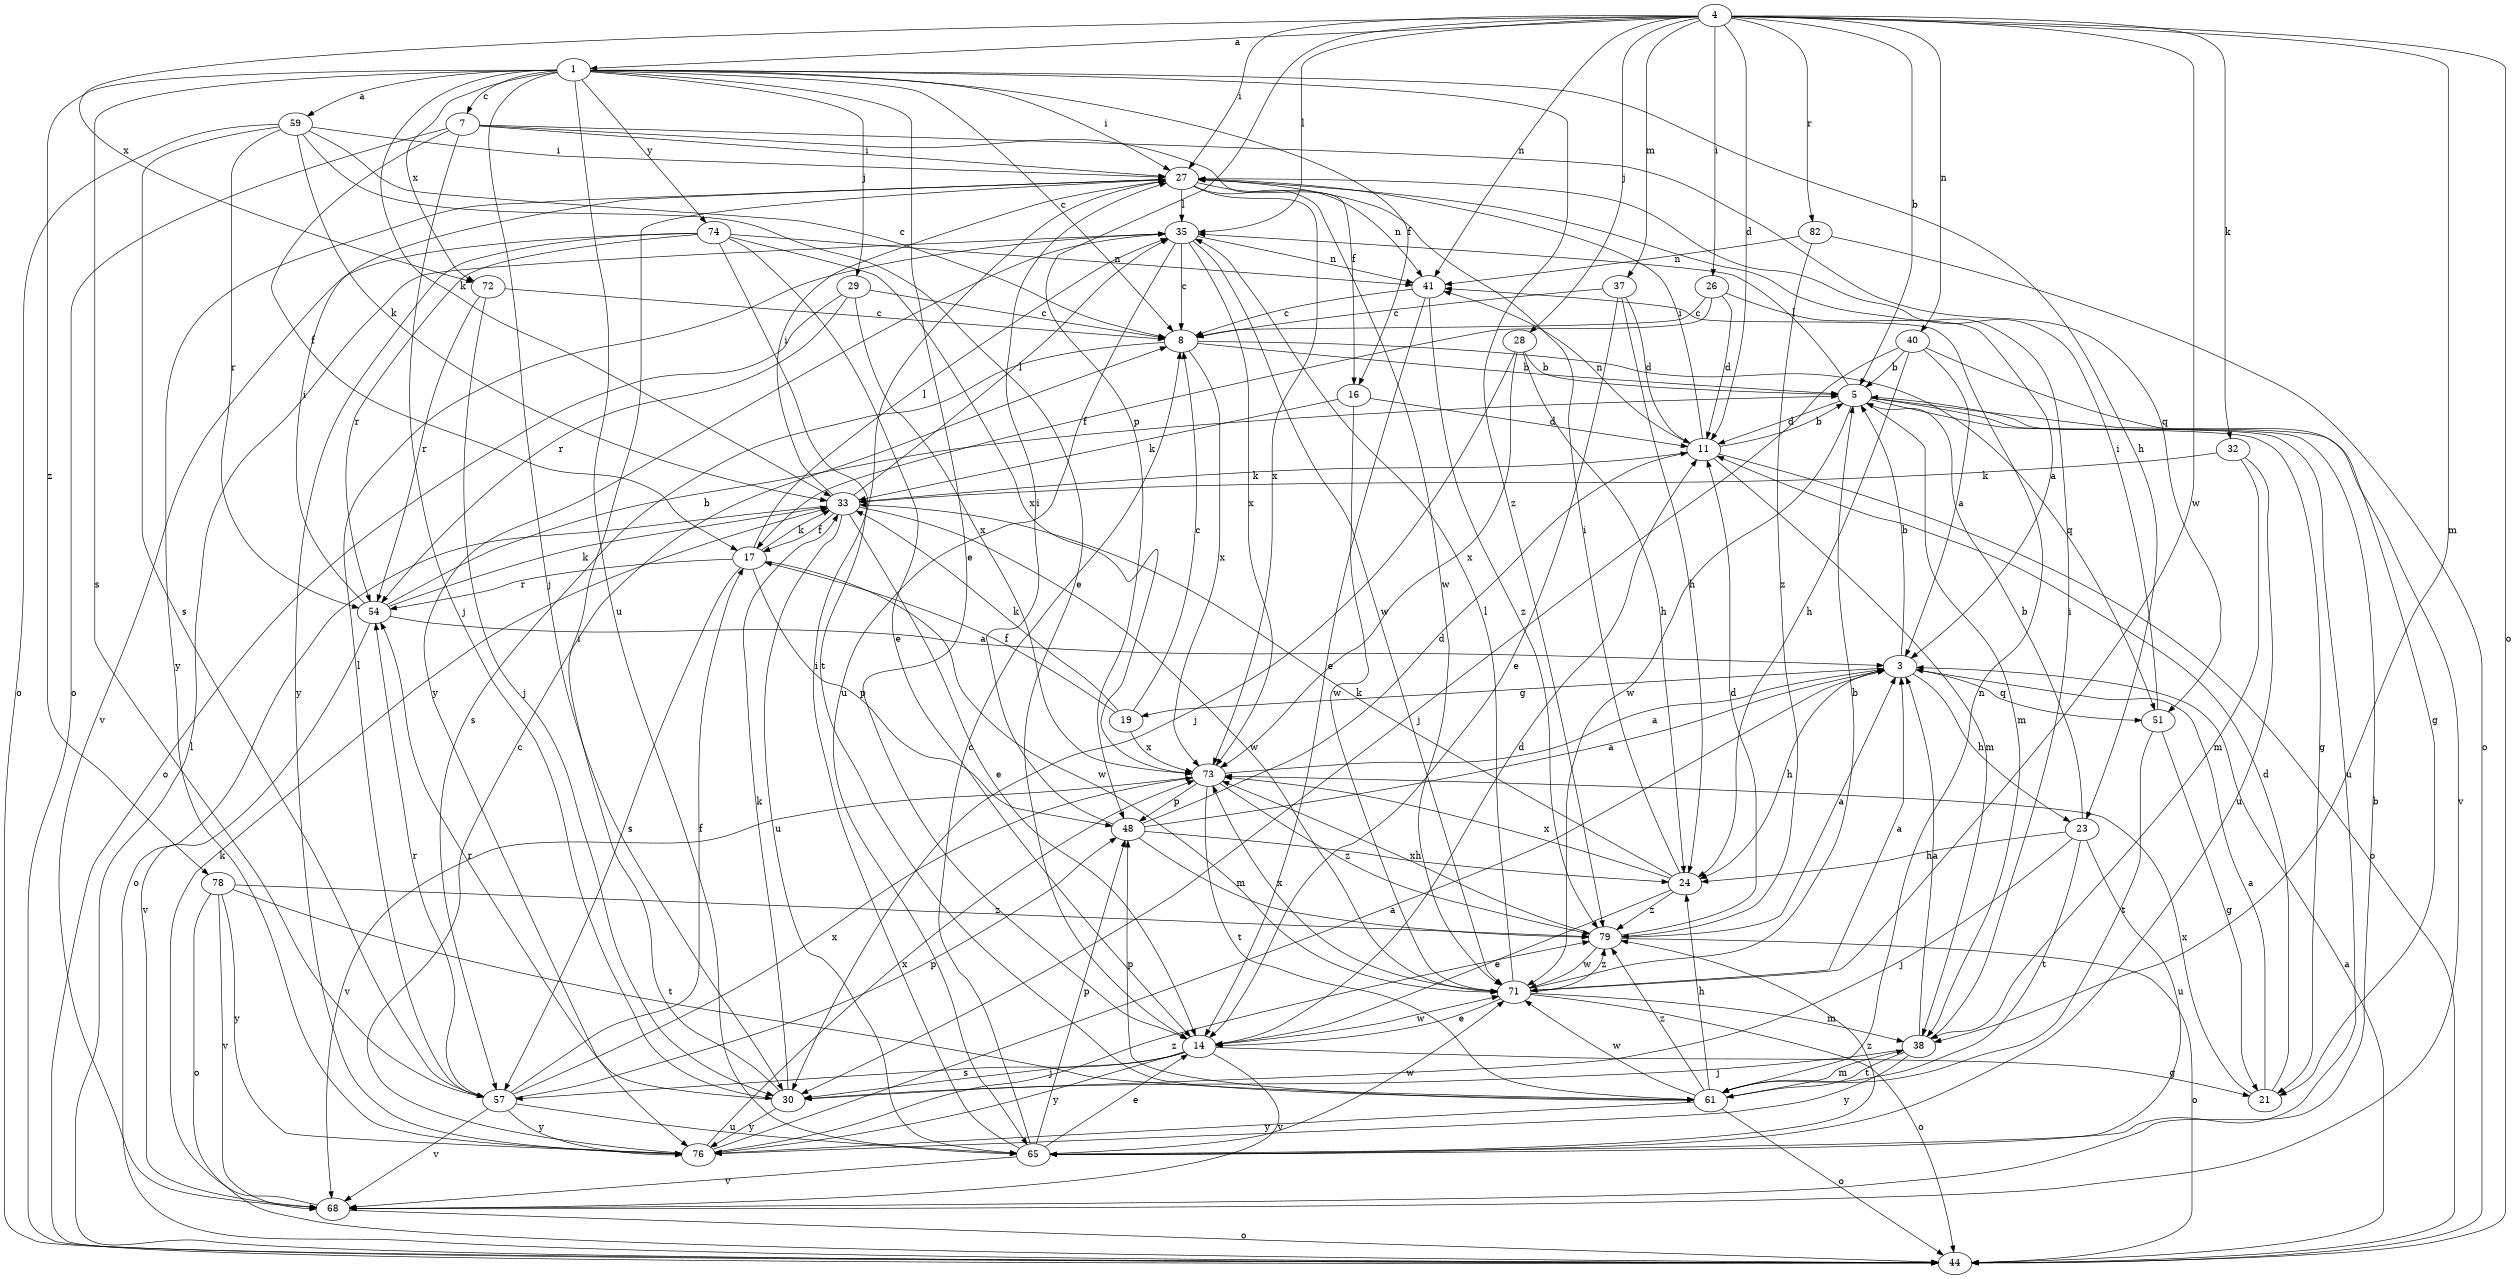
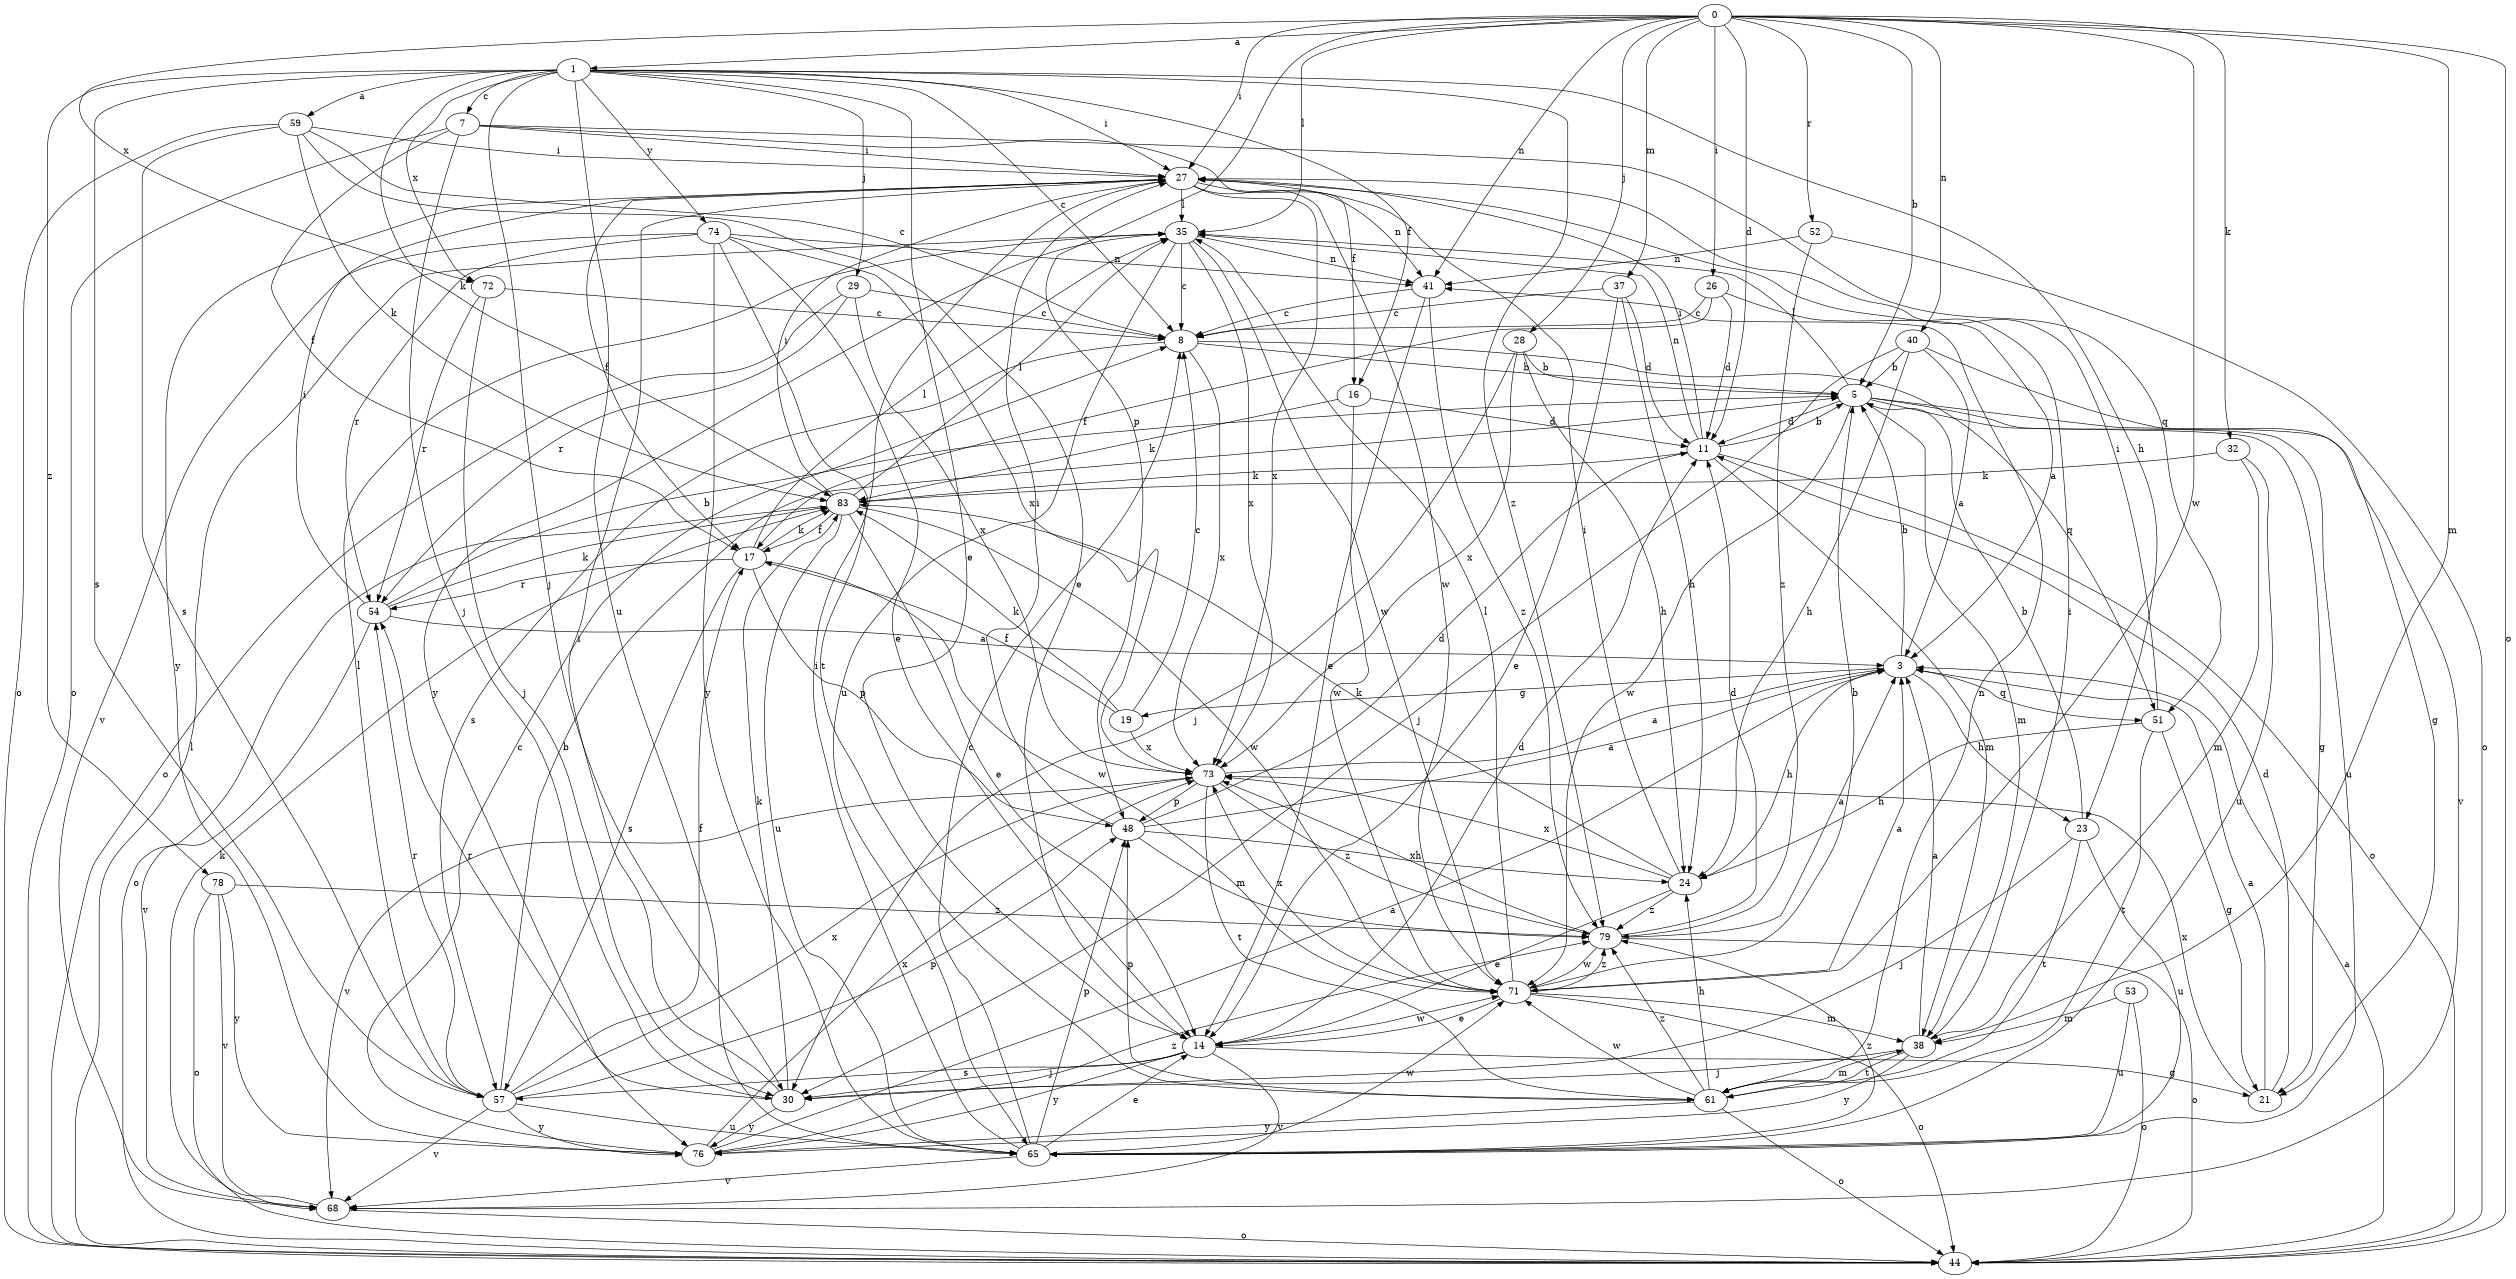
(1715, 16) -> (1715, 16)
none -> (611, 223)
(1815, 233) -> (1815, 233)
(1578, 355) -> (1510, 263)
(230, 389) -> none
(843, 504) -> (843, 504)
(296, 700) -> (718, 768)
(1887, 860) -> (1915, 771)
none -> (2131, 992)
(952, 1050) -> none
(1904, 1181) -> (924, 482)
